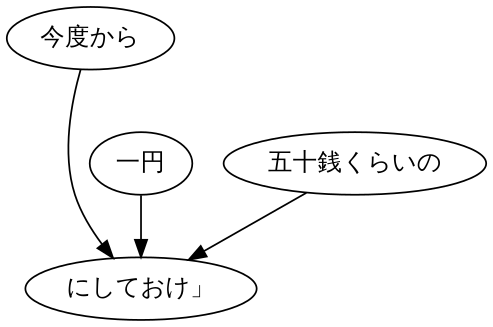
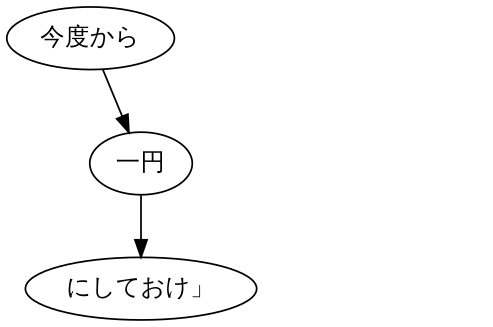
(69, 160) -> (113, 93)
(355, 163) -> none
